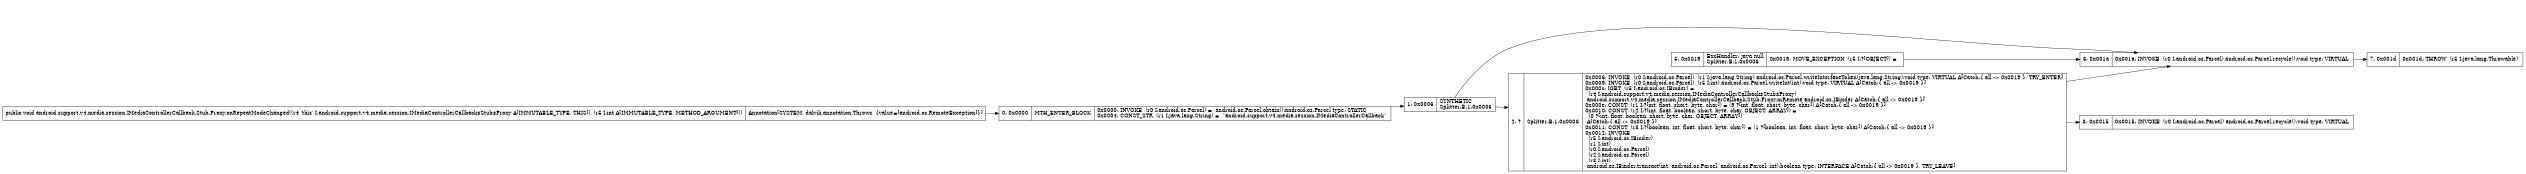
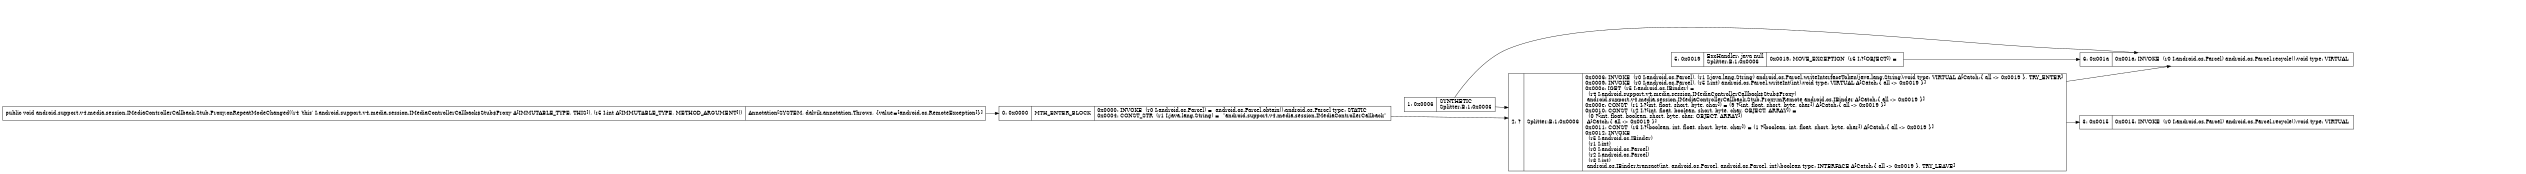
(2445, 59) -> none
(1396, 106) -> (1448, 117)
